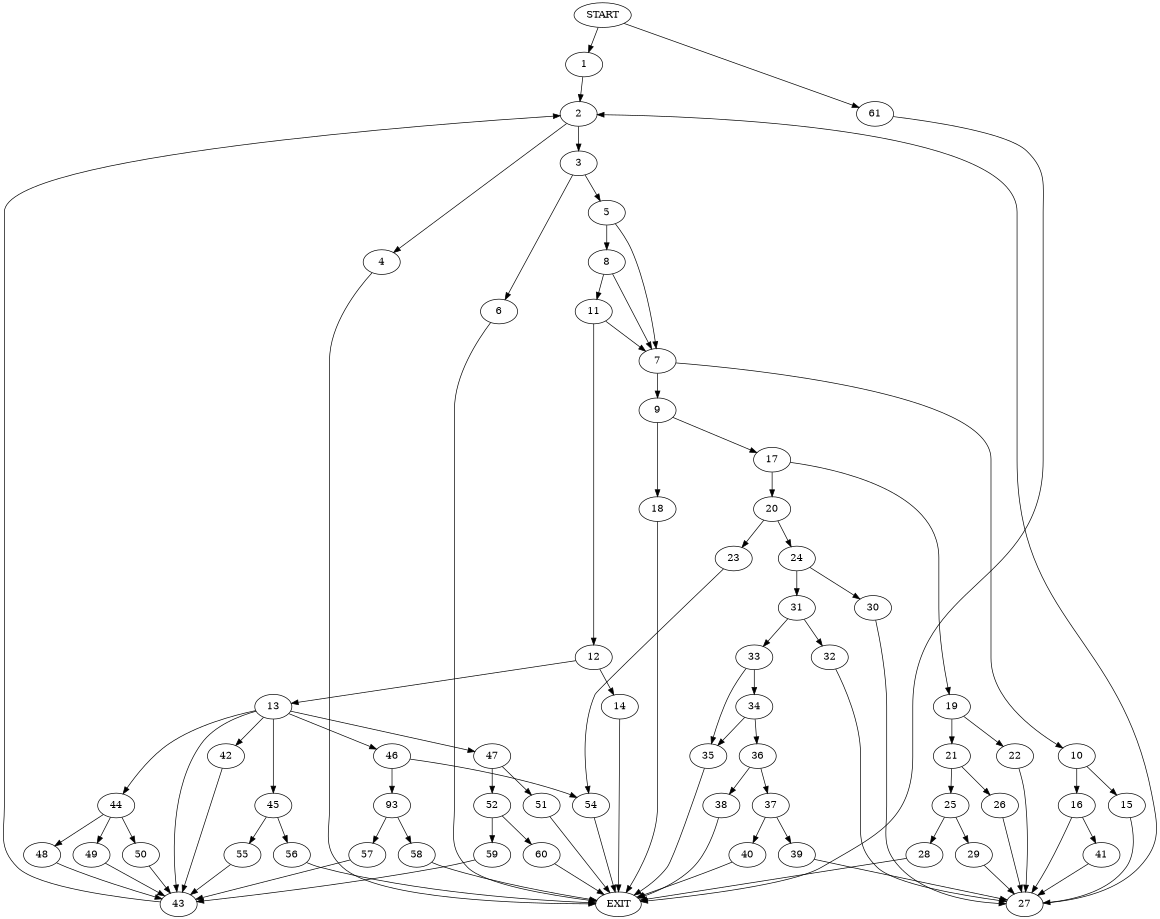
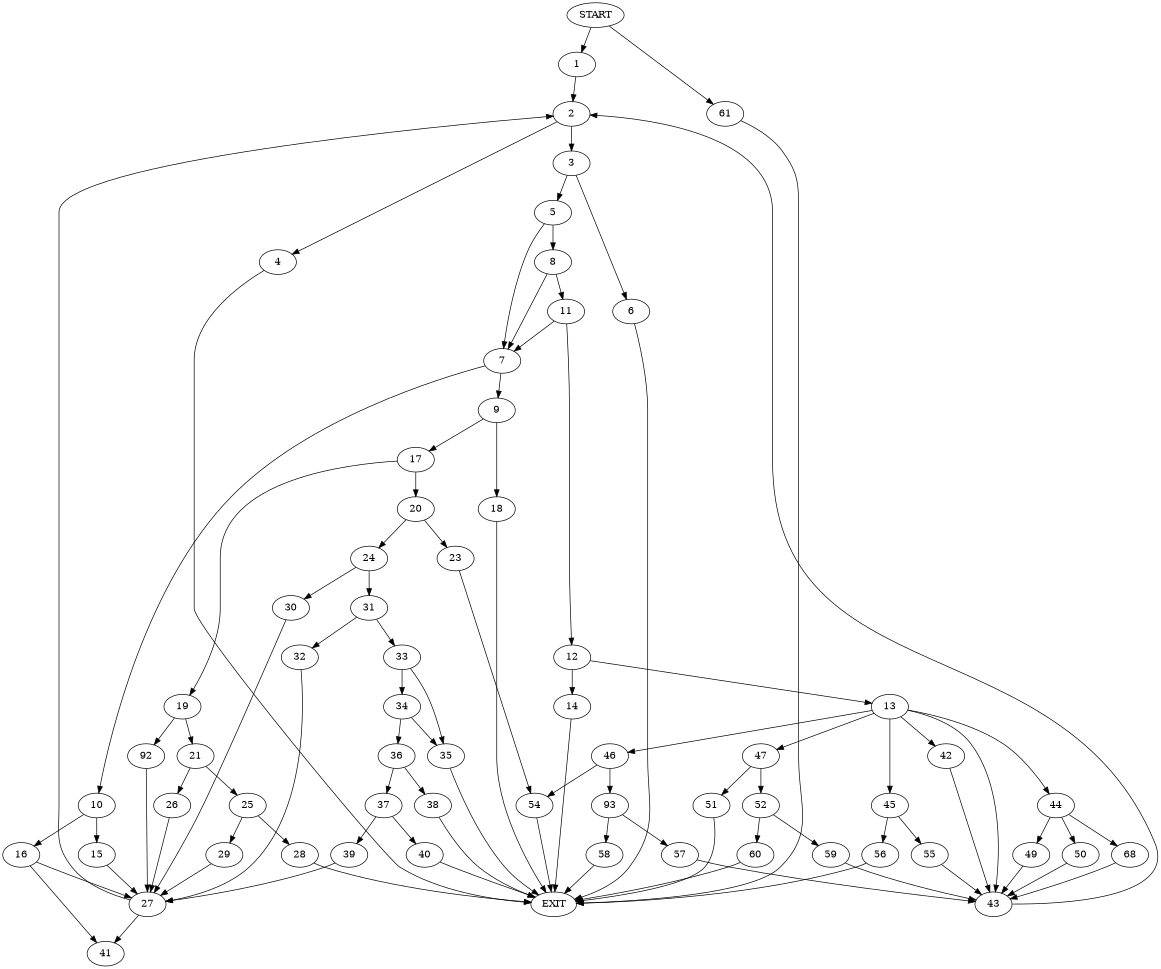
(1015, 756) -> (146, 756)
(42, 855) -> (1130, 855)
(1066, 878) -> (129, 926)
